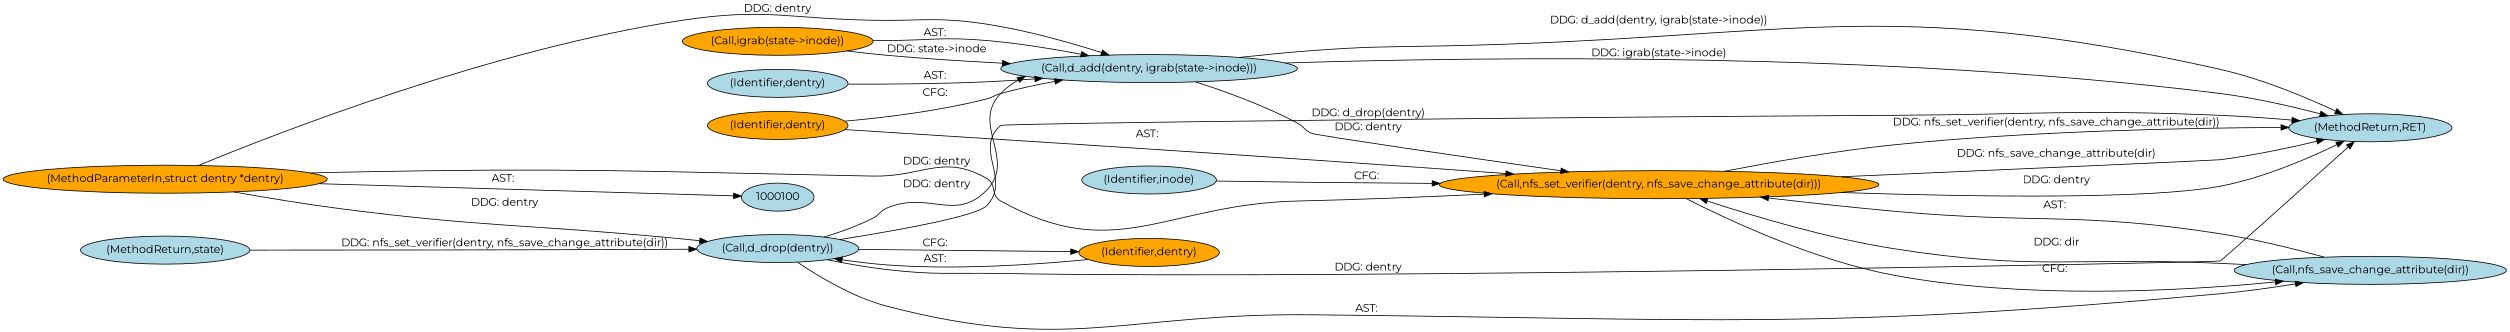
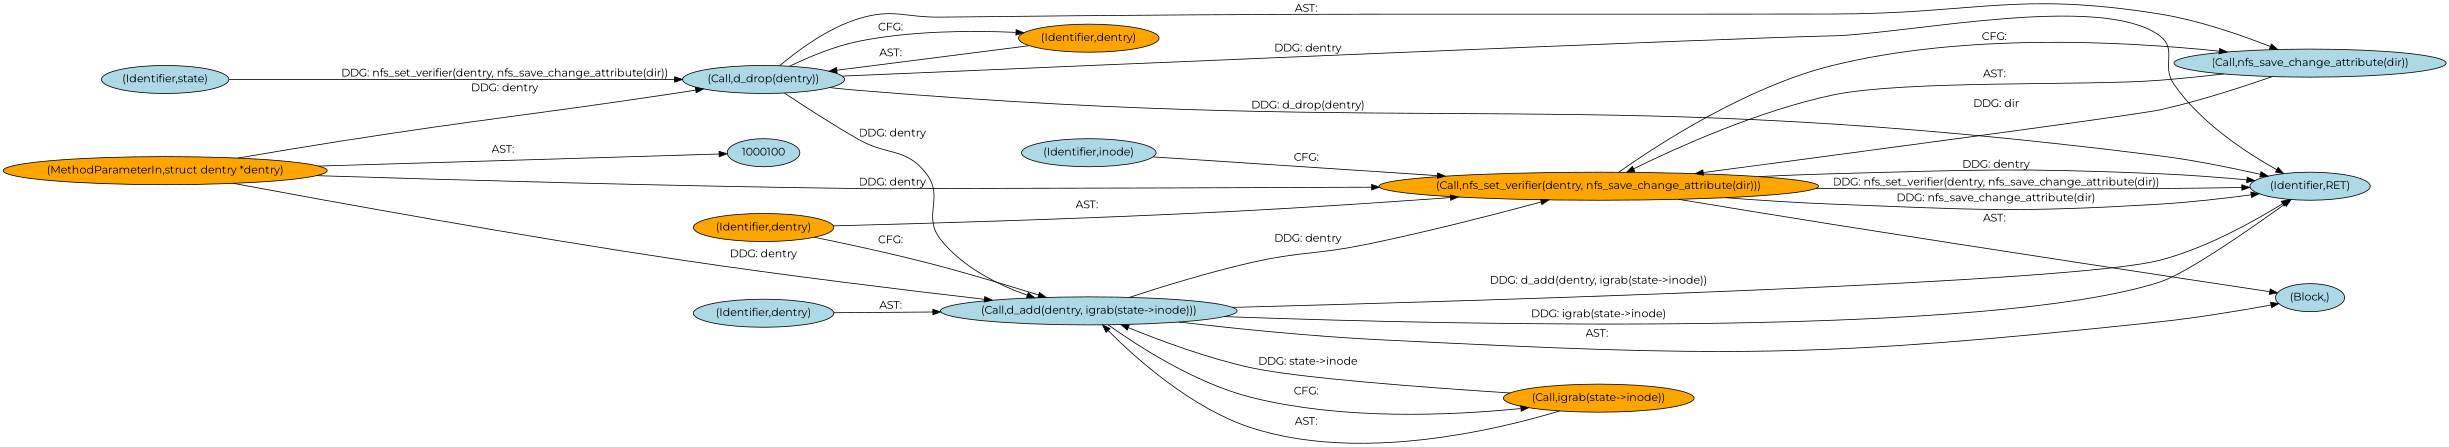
(2370, 128) -> (2310, 186)
(165, 250) -> (165, 79)
none -> (2310, 298)
none -> (1305, 407)
